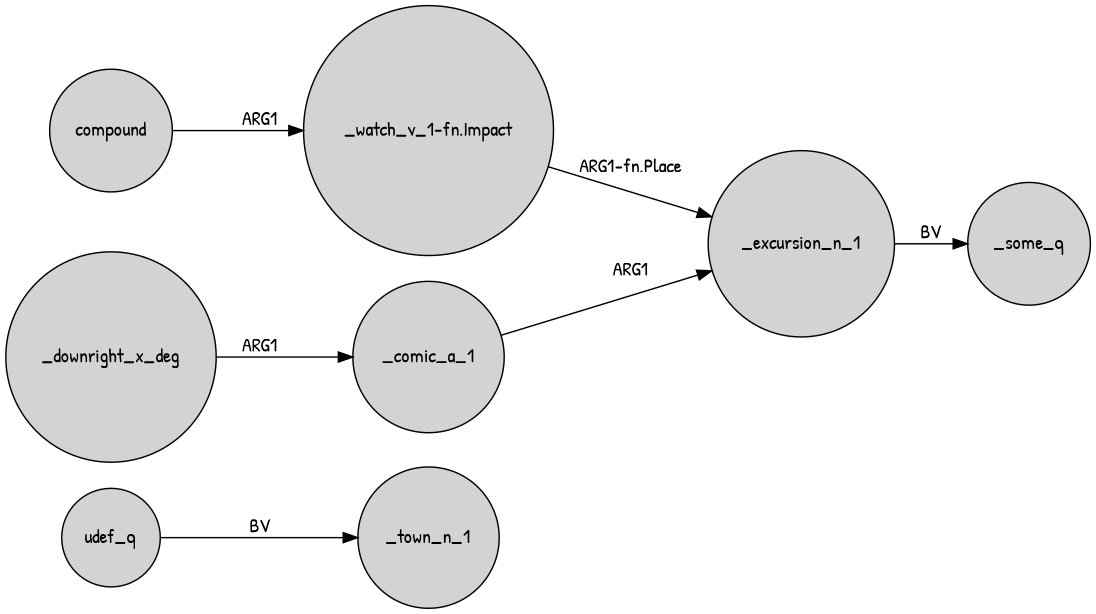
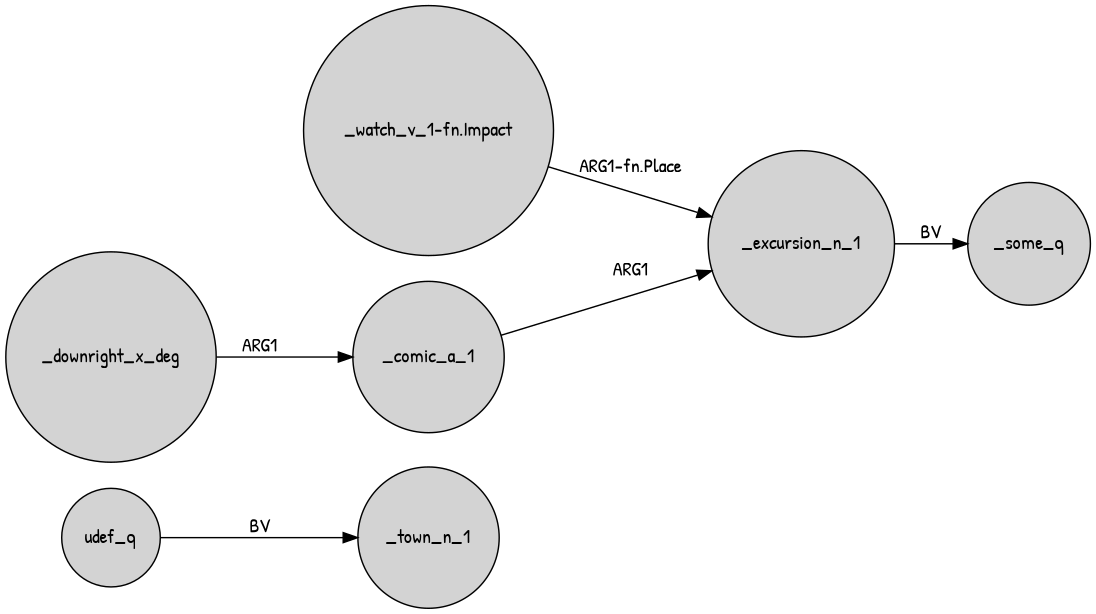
(111, 131) -> none
